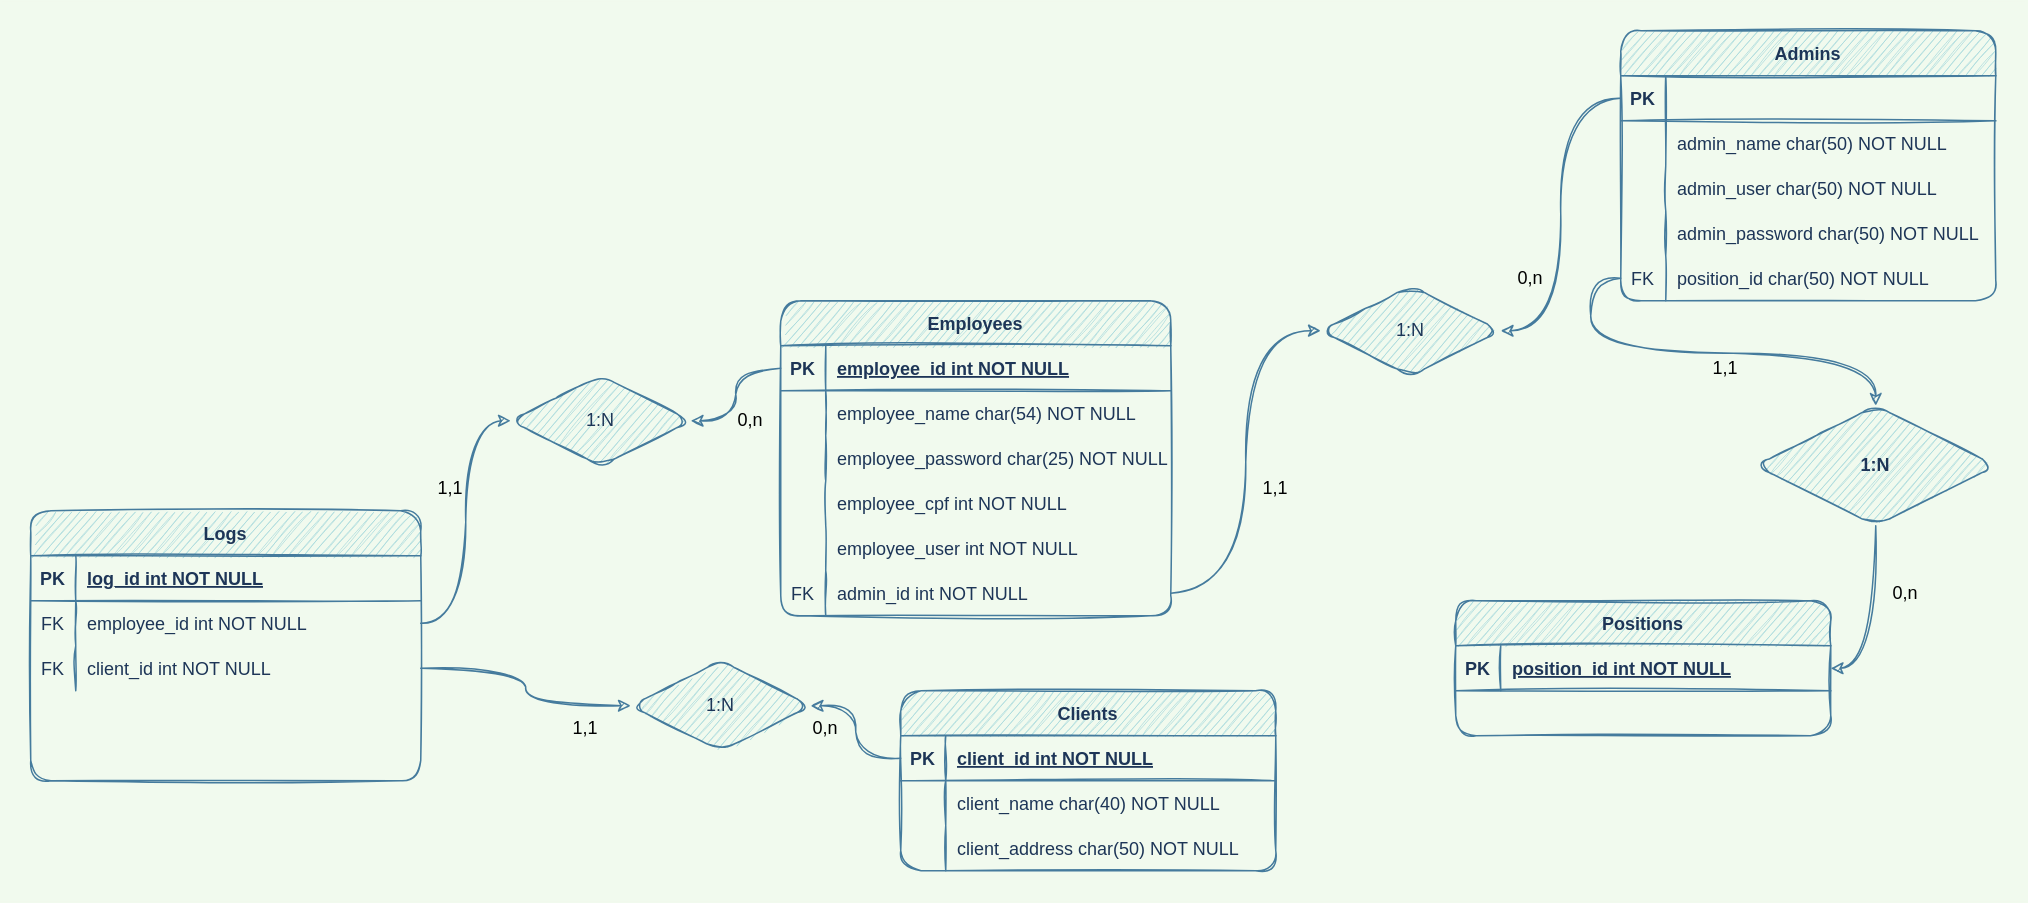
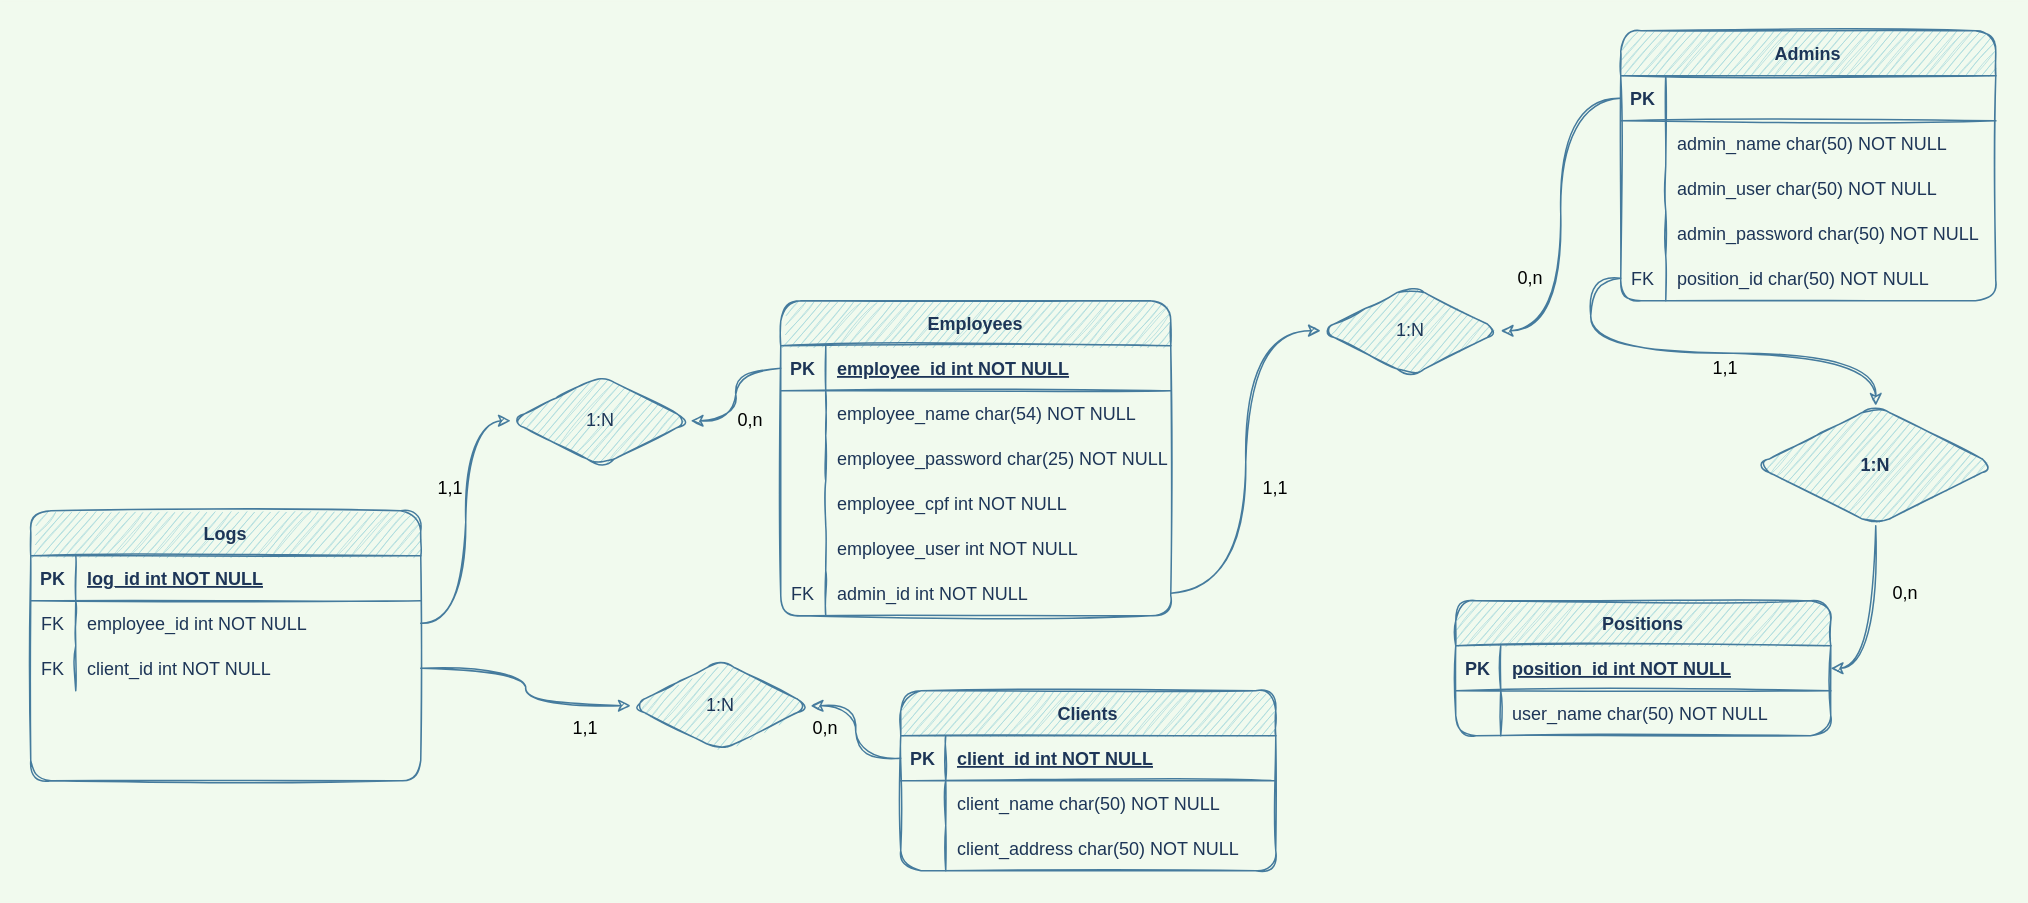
none -> (1666, 713)
(1091, 804) -> (1091, 804)
